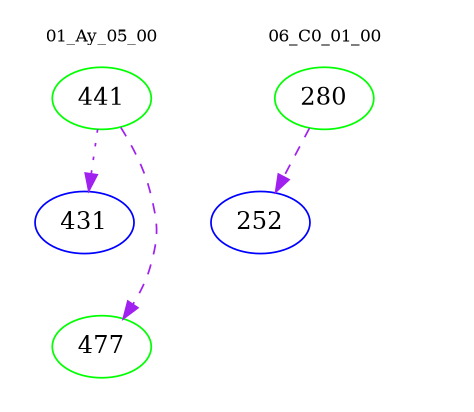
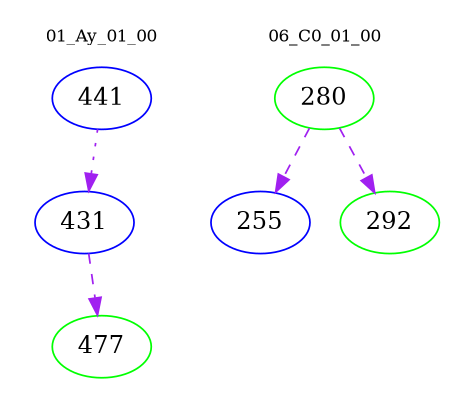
(102, 37) -> (102, 37)
(102, 98) -> (102, 98)
(155, 215) -> (92, 276)
(260, 223) -> (260, 223)
none -> (390, 223)
